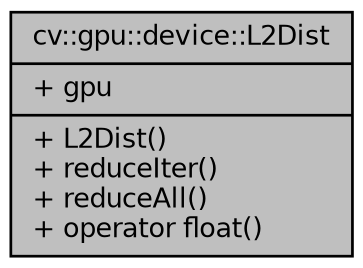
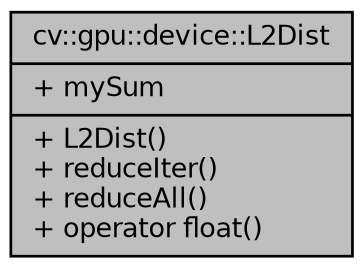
(73, 88) -> (99, 88)
